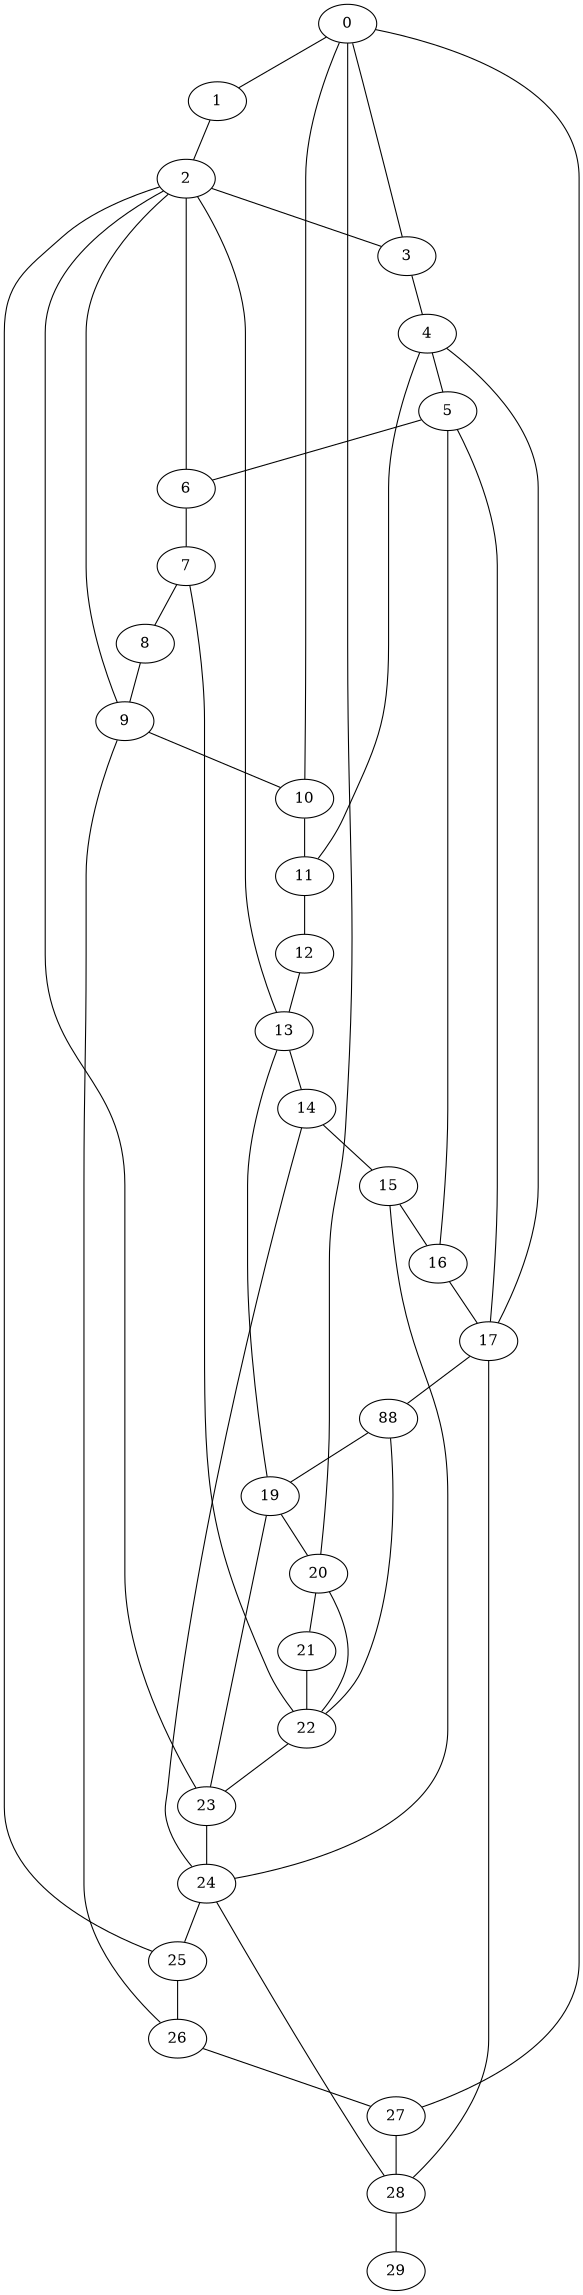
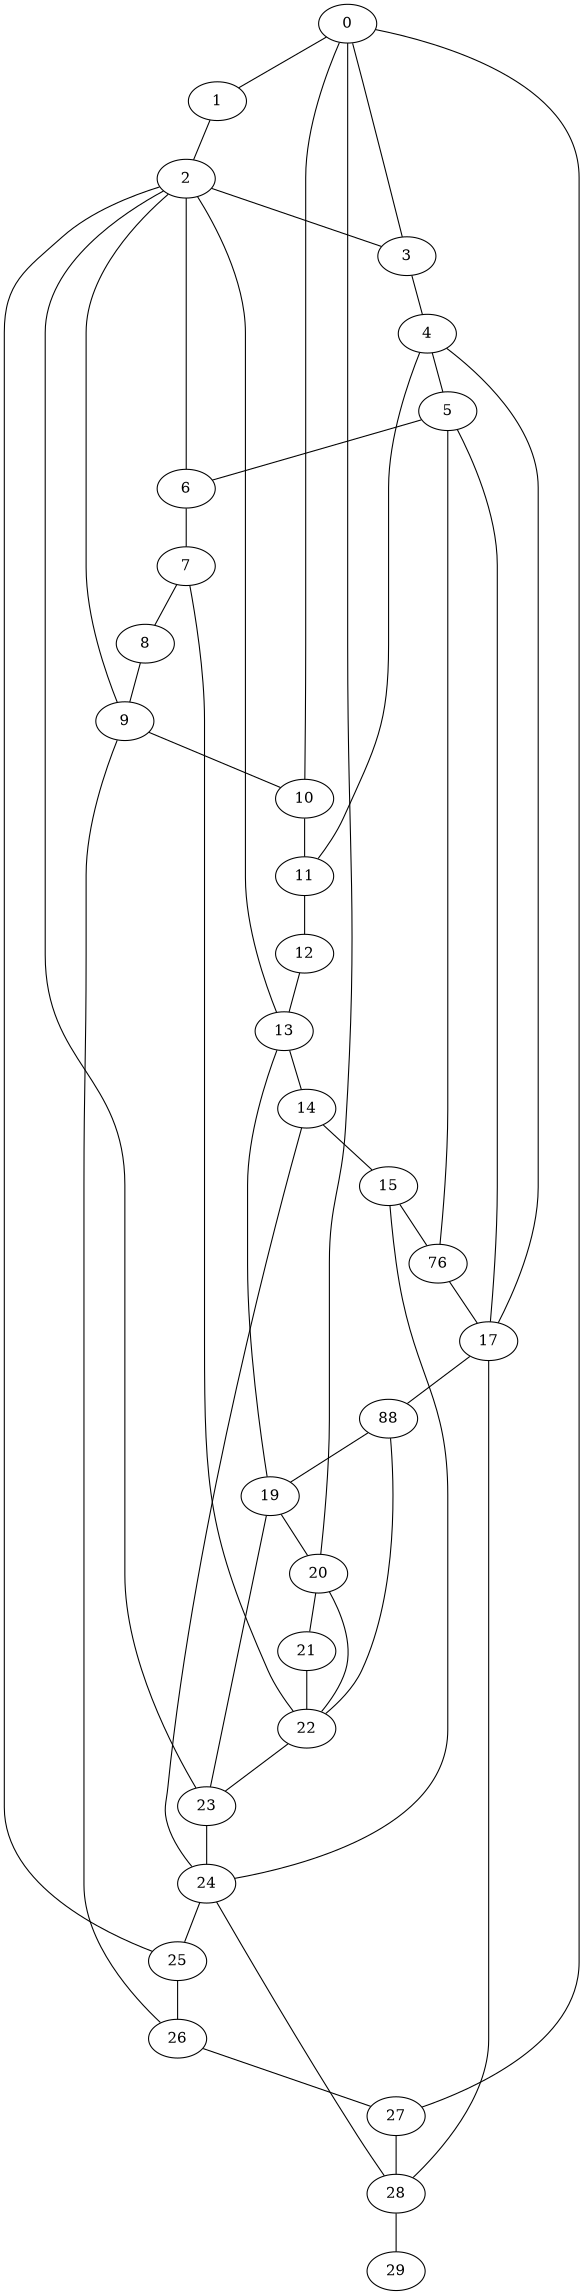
(438, 1264) -> (438, 1264)
